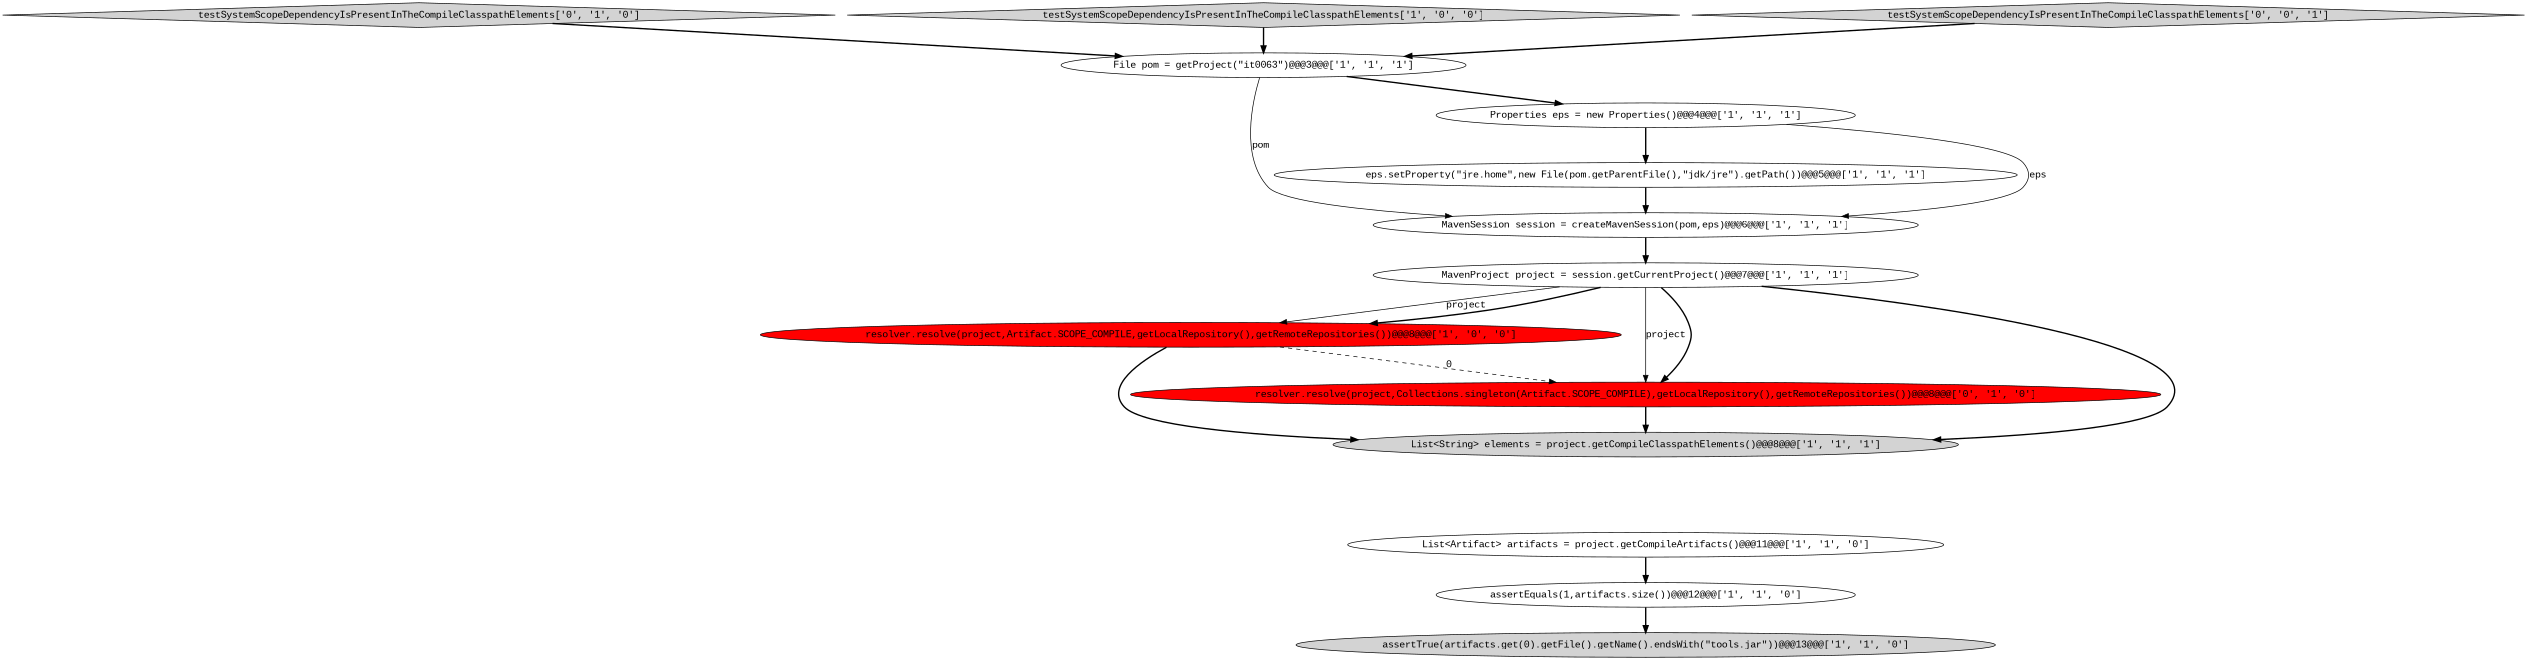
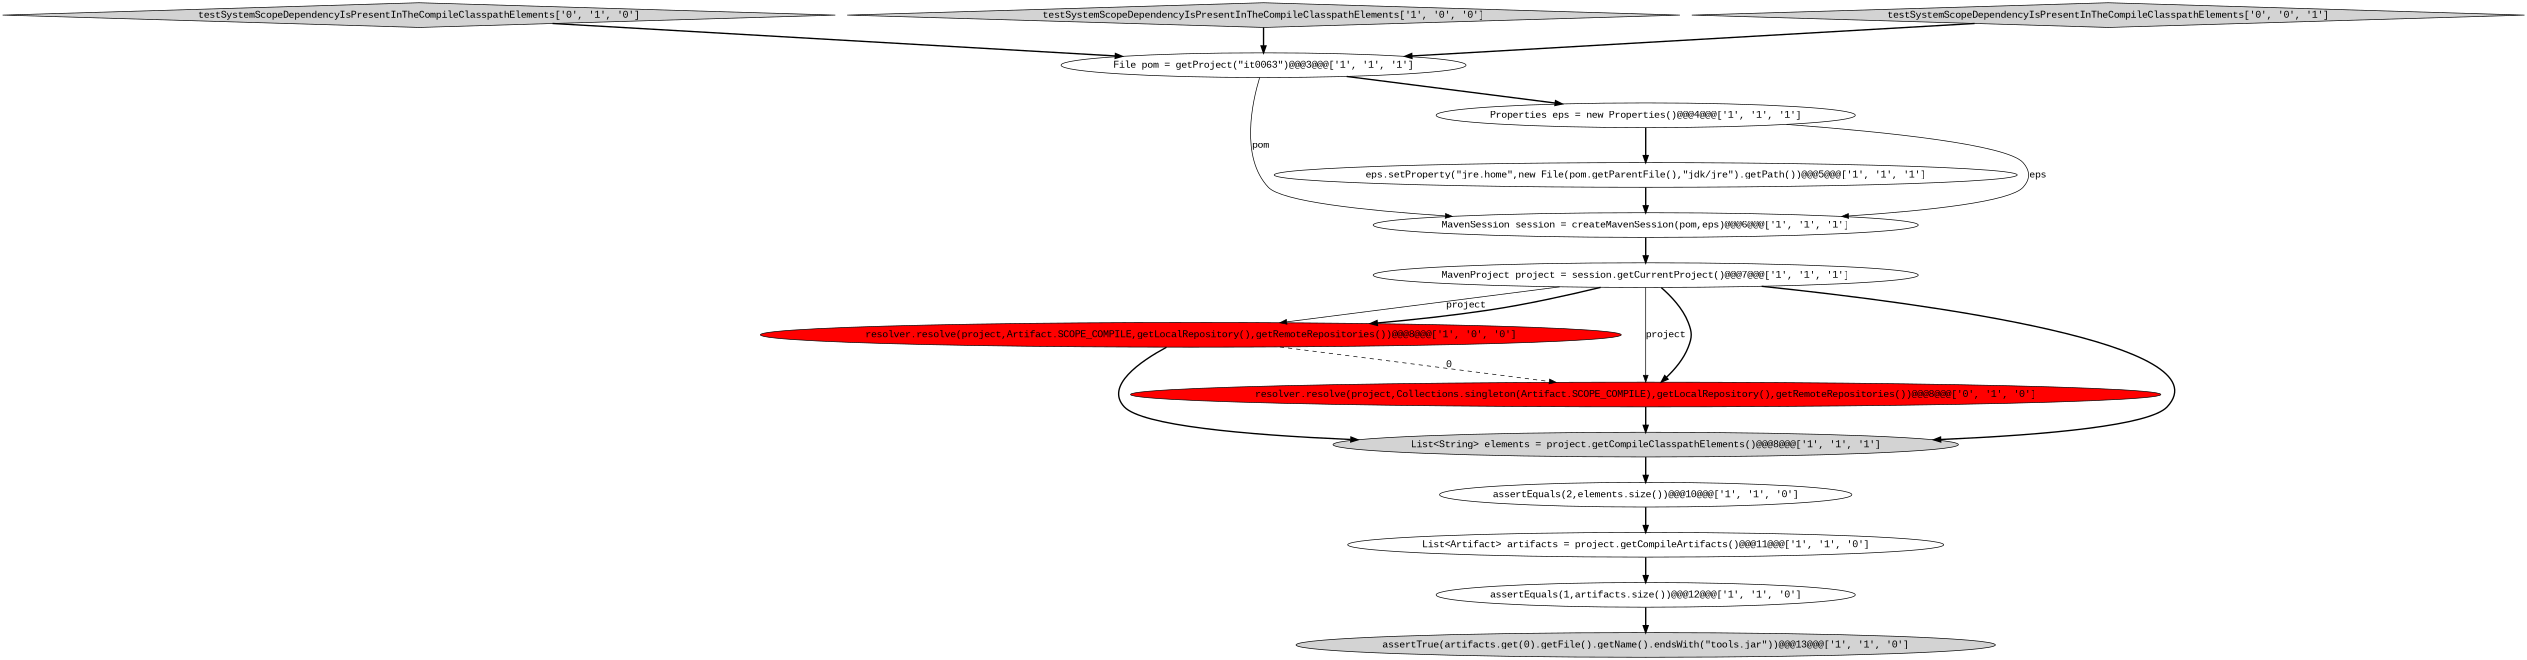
none -> (1646, 495)
